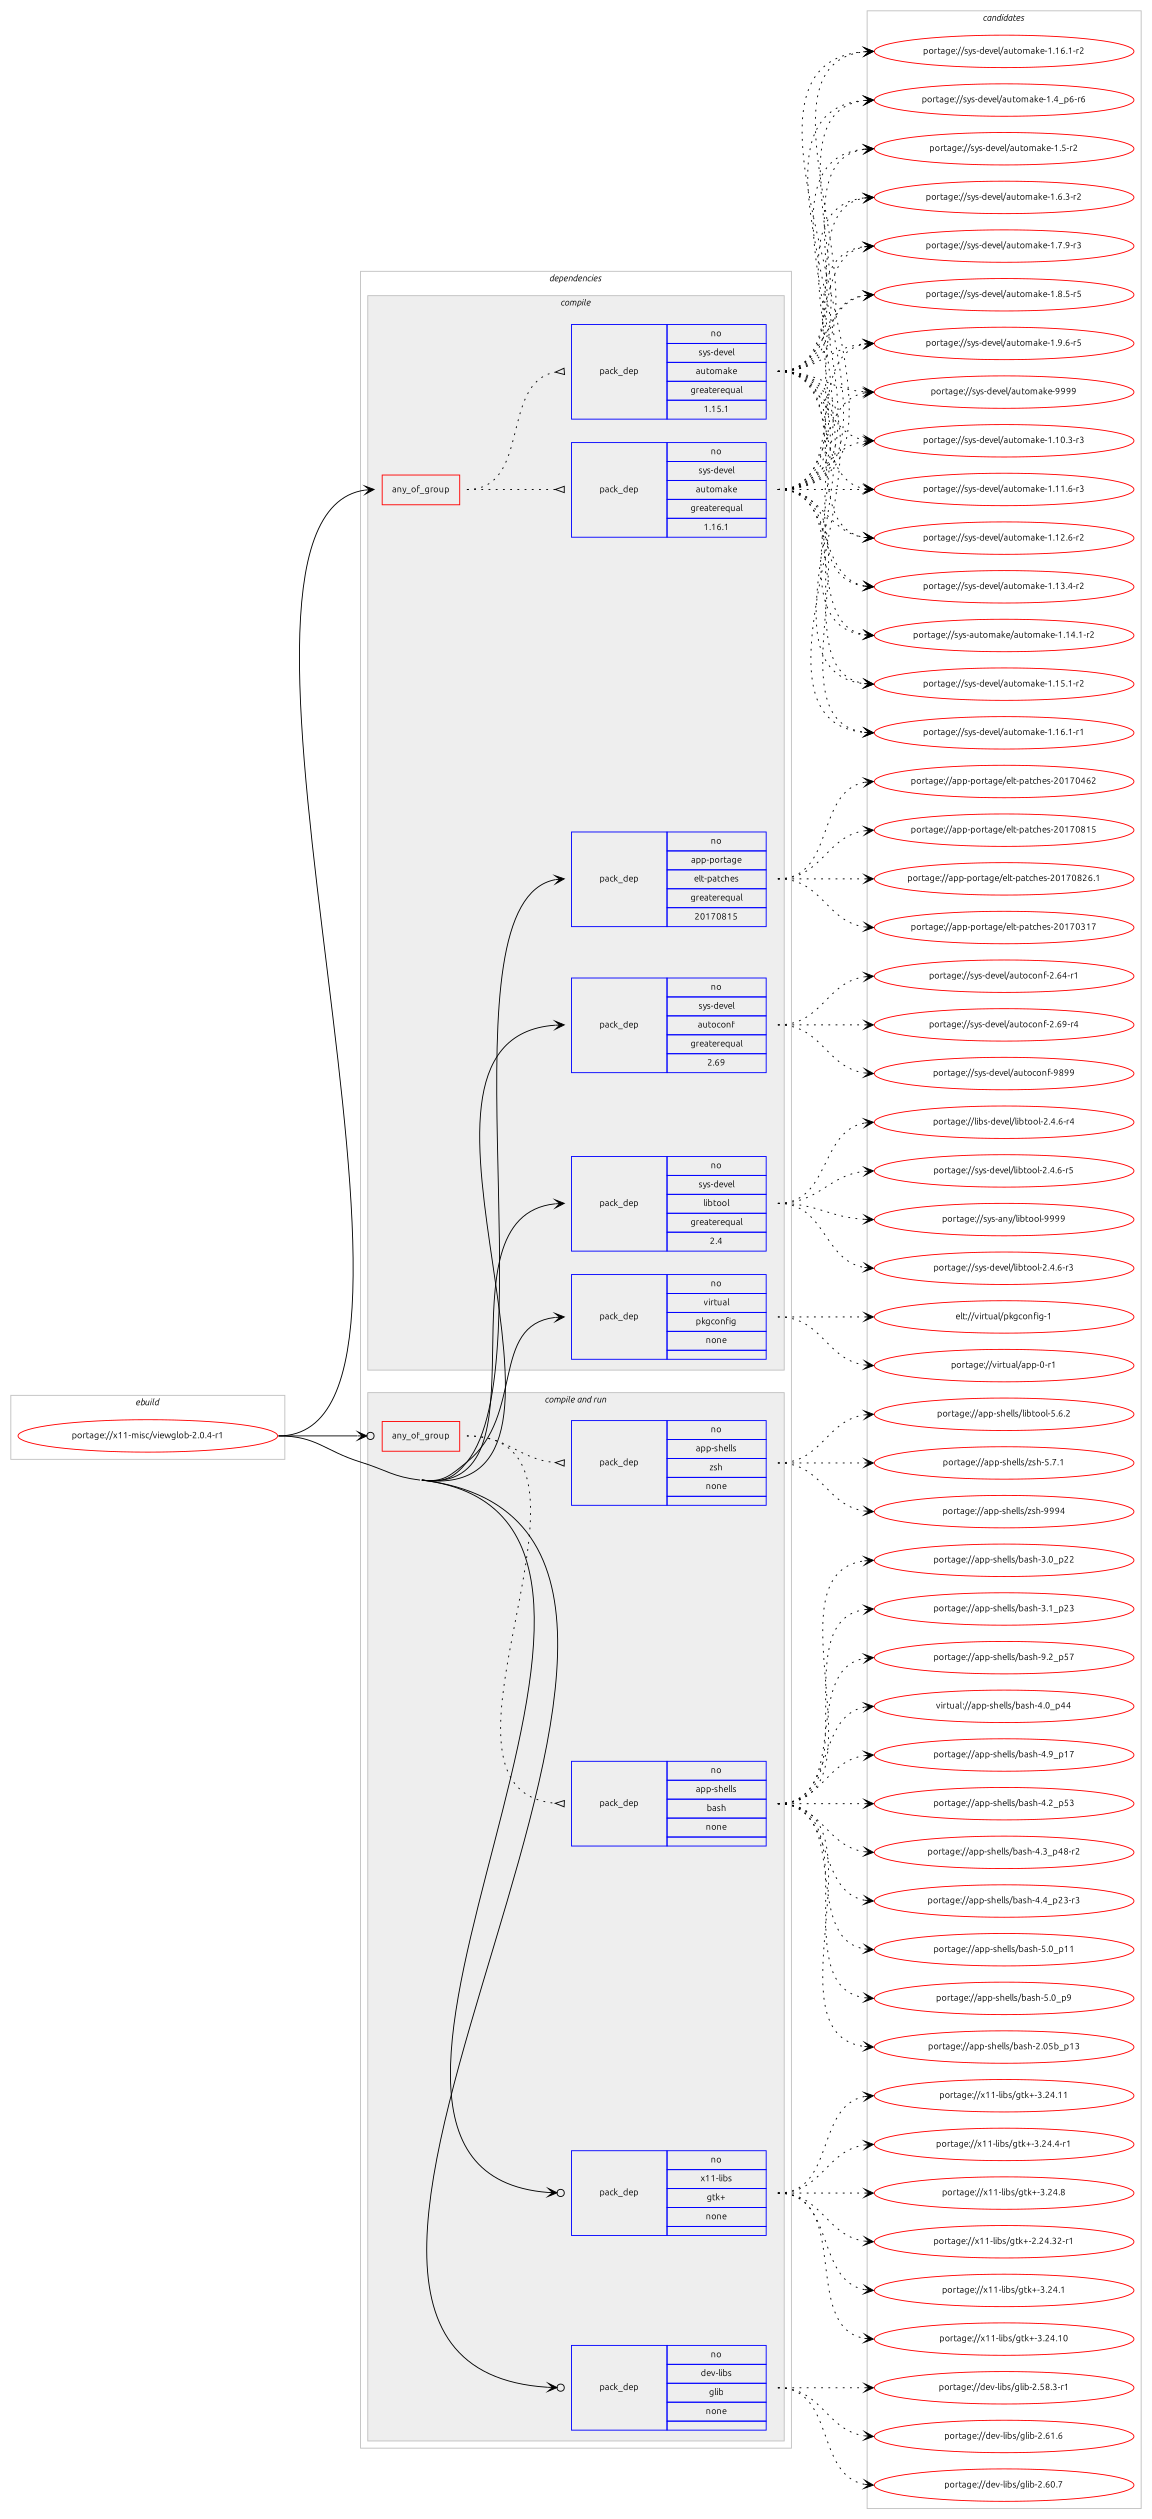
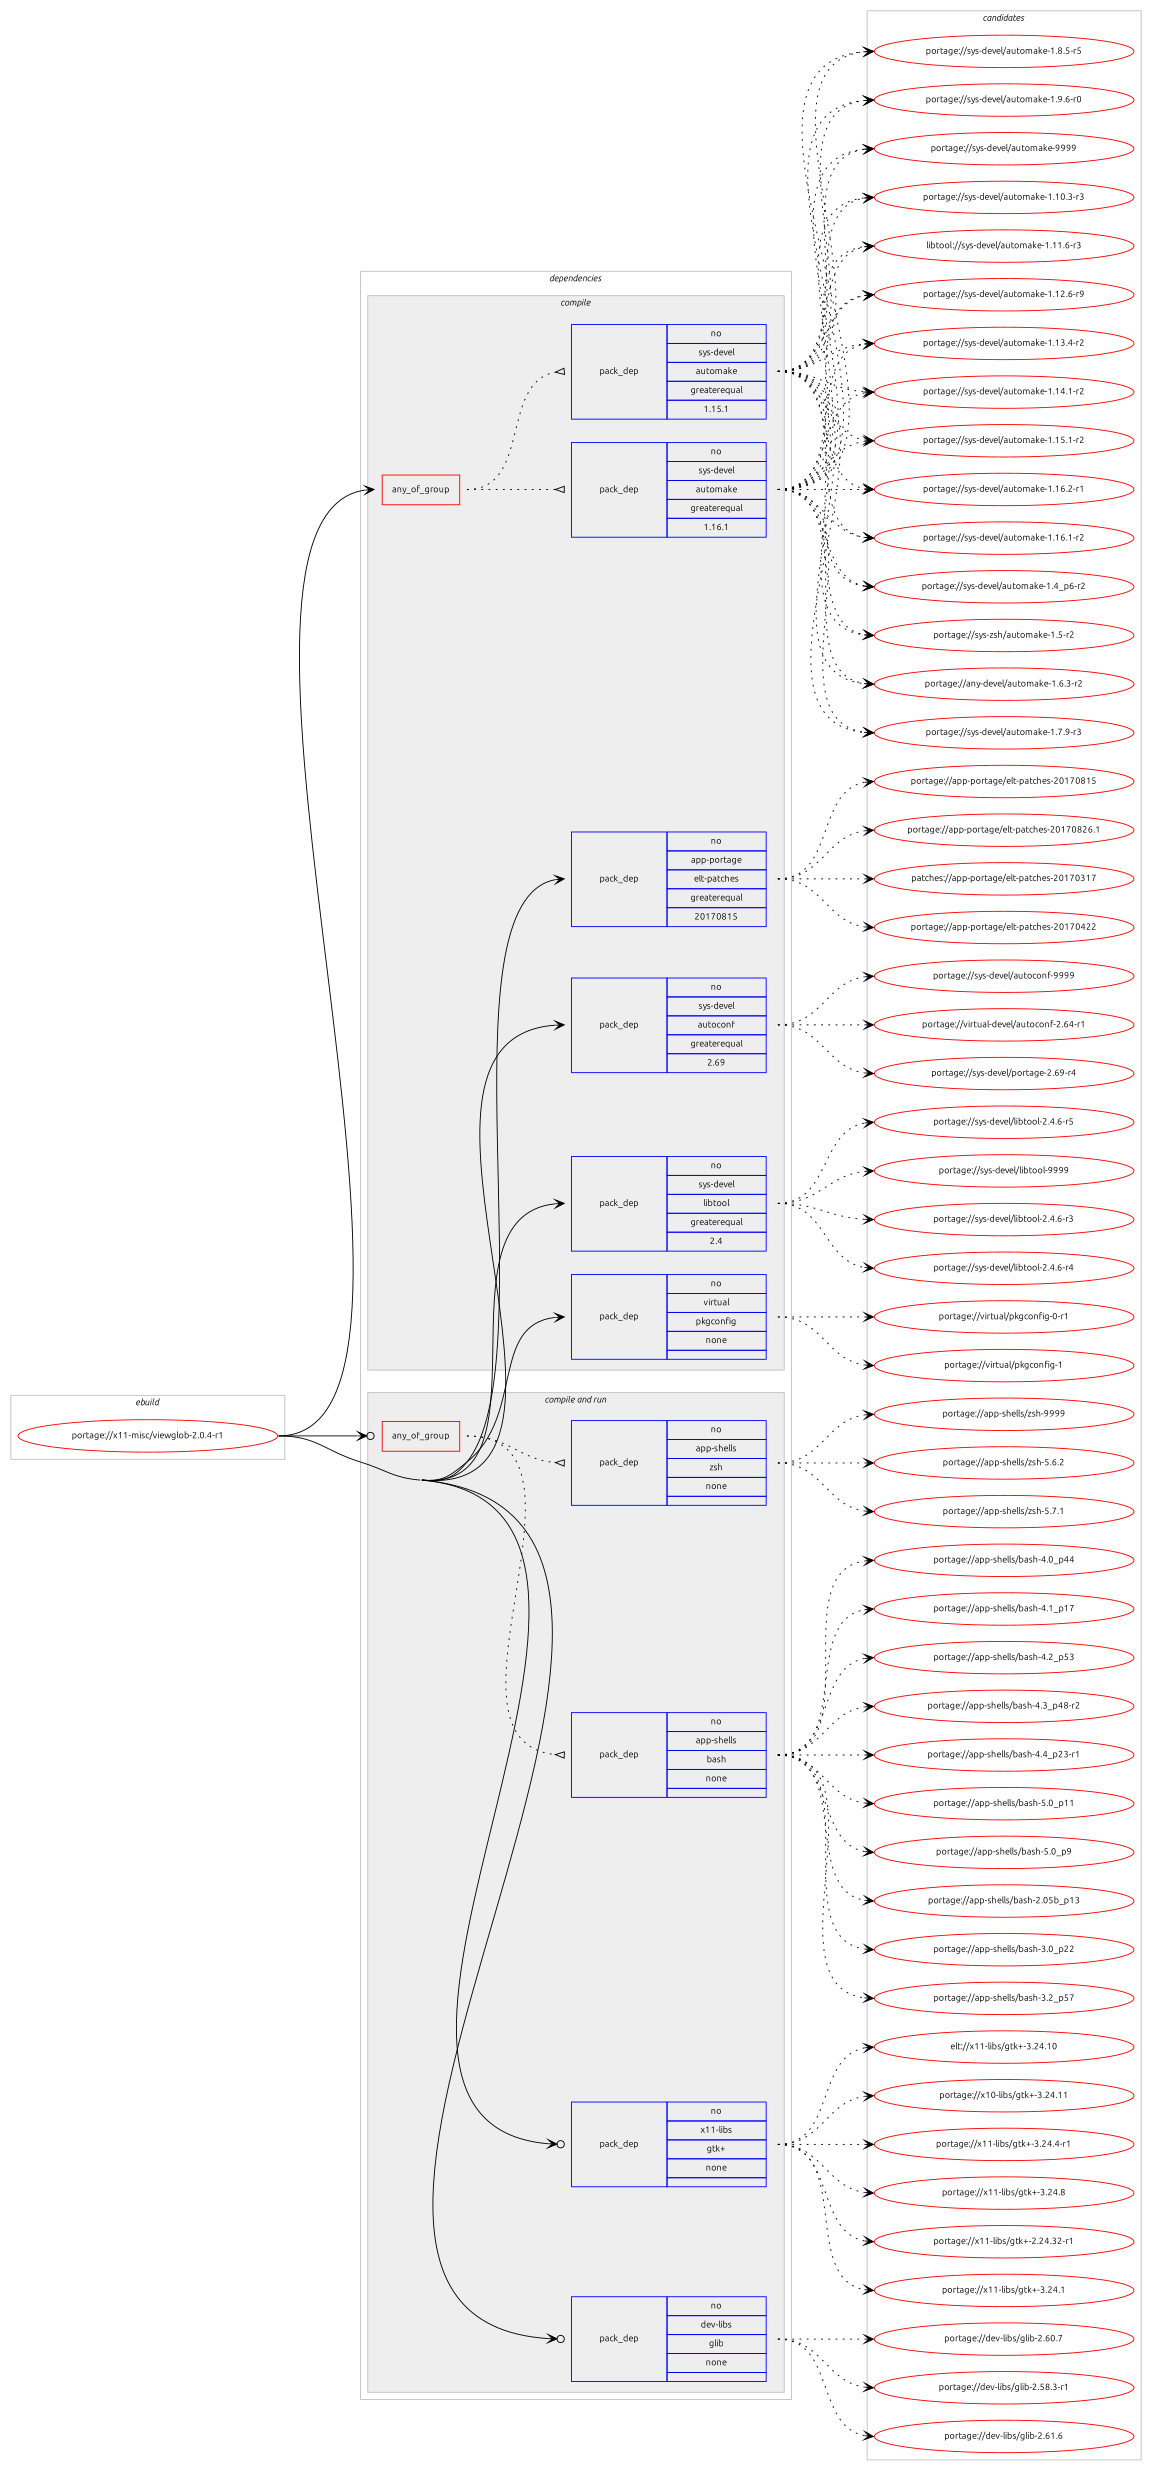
(1004, 100) -> (1004, 587)
(1004, 149) -> (1004, 635)
(1004, 197) -> (1004, 684)
(1004, 343) -> (1004, 100)
(1004, 489) -> (1004, 246)
(1004, 538) -> (1004, 295)
(1004, 635) -> (1004, 392)
(1004, 733) -> (1004, 489)
(1004, 782) -> (1004, 928)
(1004, 928) -> (1004, 879)
(1004, 976) -> (1004, 1025)
(1004, 1025) -> (1004, 1074)
(1004, 1074) -> (1004, 976)
(1004, 1122) -> (1004, 1268)
(1004, 1220) -> (1004, 1171)
(1004, 1317) -> (1004, 1366)
(1004, 1366) -> (1004, 1317)
(1004, 1414) -> (1004, 1463)
(1004, 1512) -> (1004, 1414)
(1004, 1609) -> none
(1004, 1658) -> (1004, 1998)
(1004, 1706) -> (1004, 1560)
(1004, 1755) -> (1004, 1609)
(1004, 1901) -> (1004, 1755)
(1004, 2096) -> (1004, 2096)
(1004, 2339) -> (1004, 2047)
